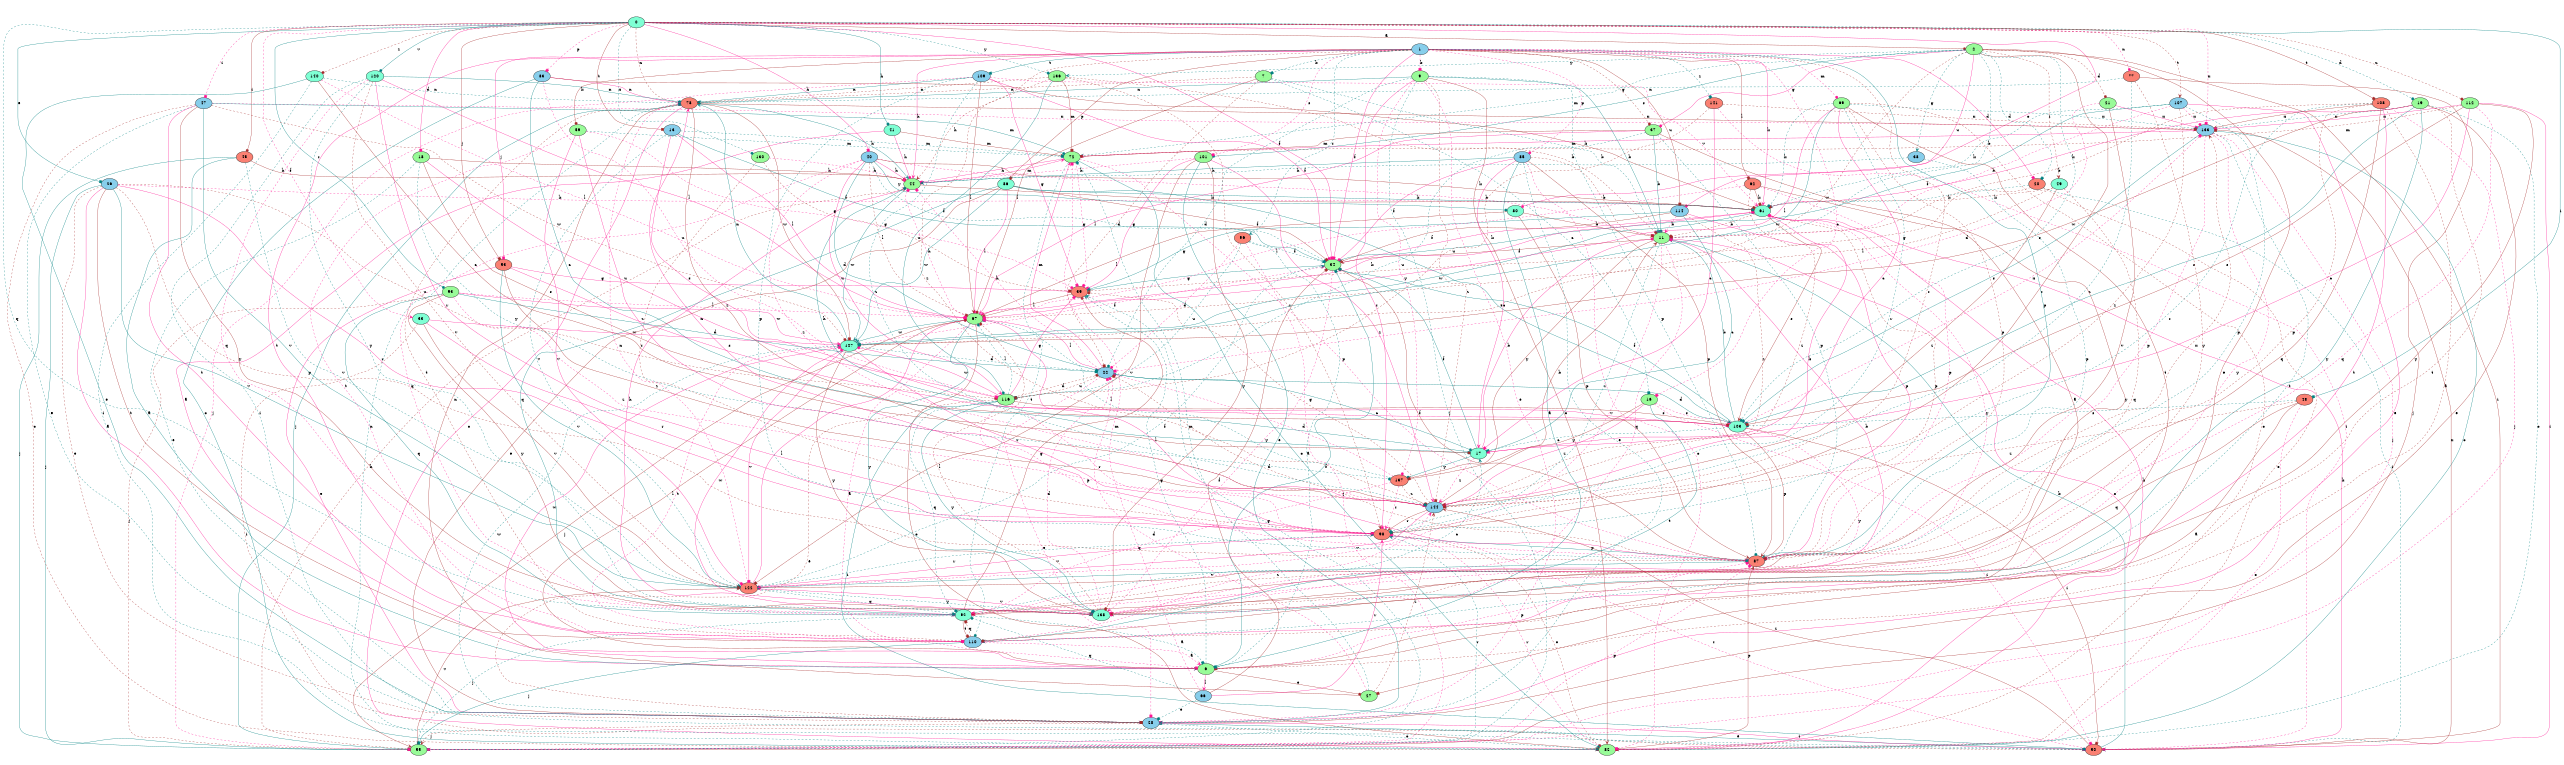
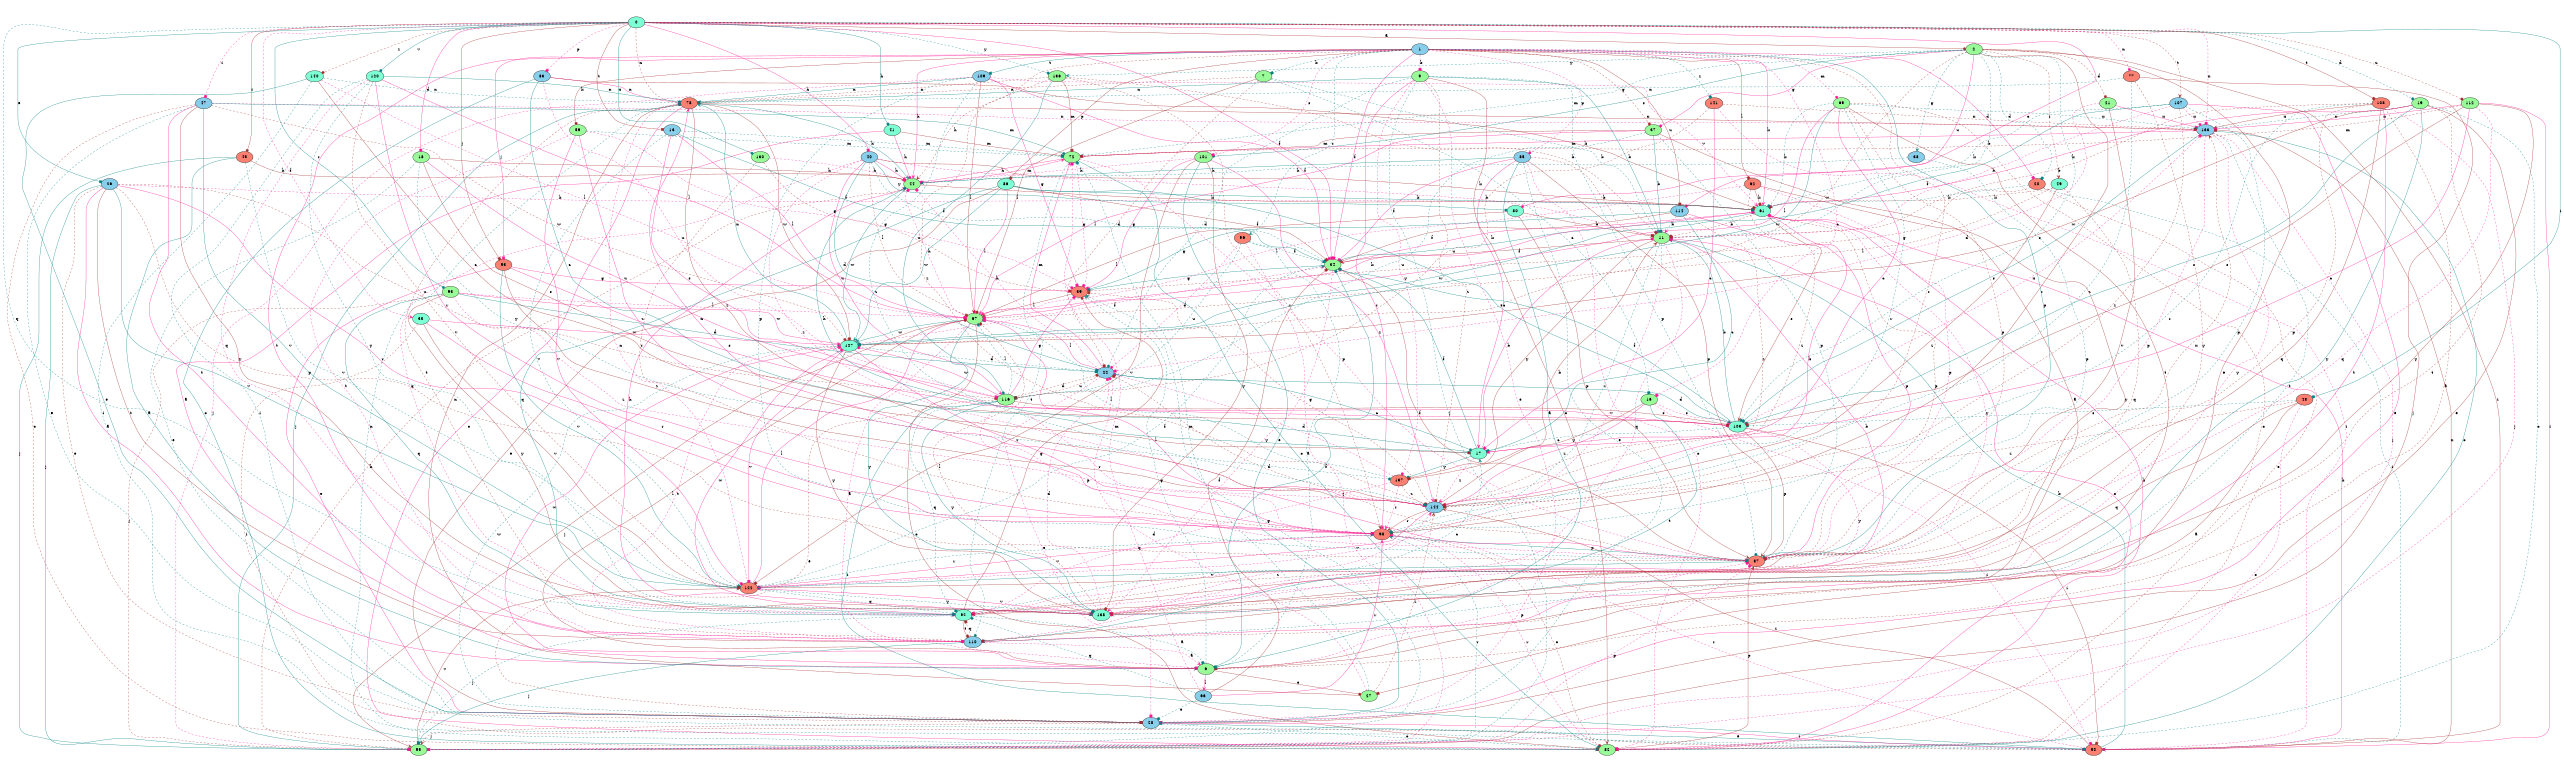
(642, 121) -> (642, 121)
